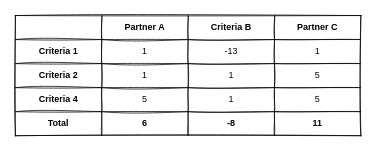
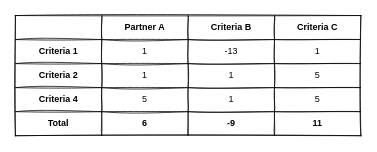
(317, 27) -> (317, 27)
(231, 123) -> (231, 123)
